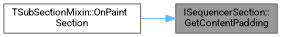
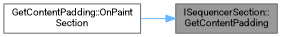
(72, 19) -> (72, 19)
